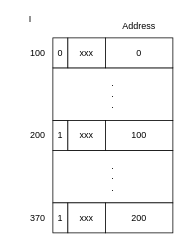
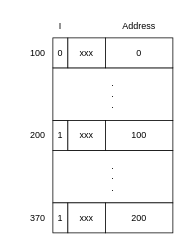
(30, 19) -> (60, 27)
